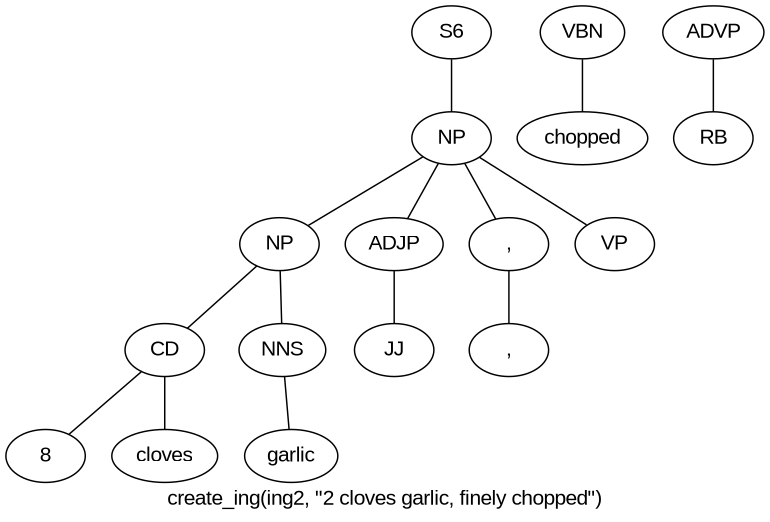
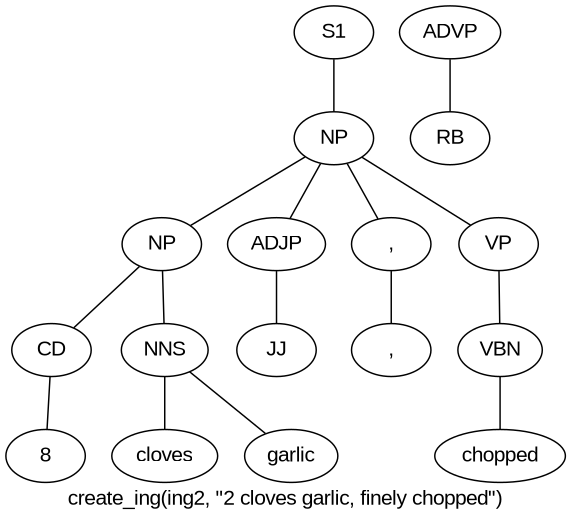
(452, 32) -> (334, 32)
none -> (499, 297)
(165, 403) -> (165, 403)
